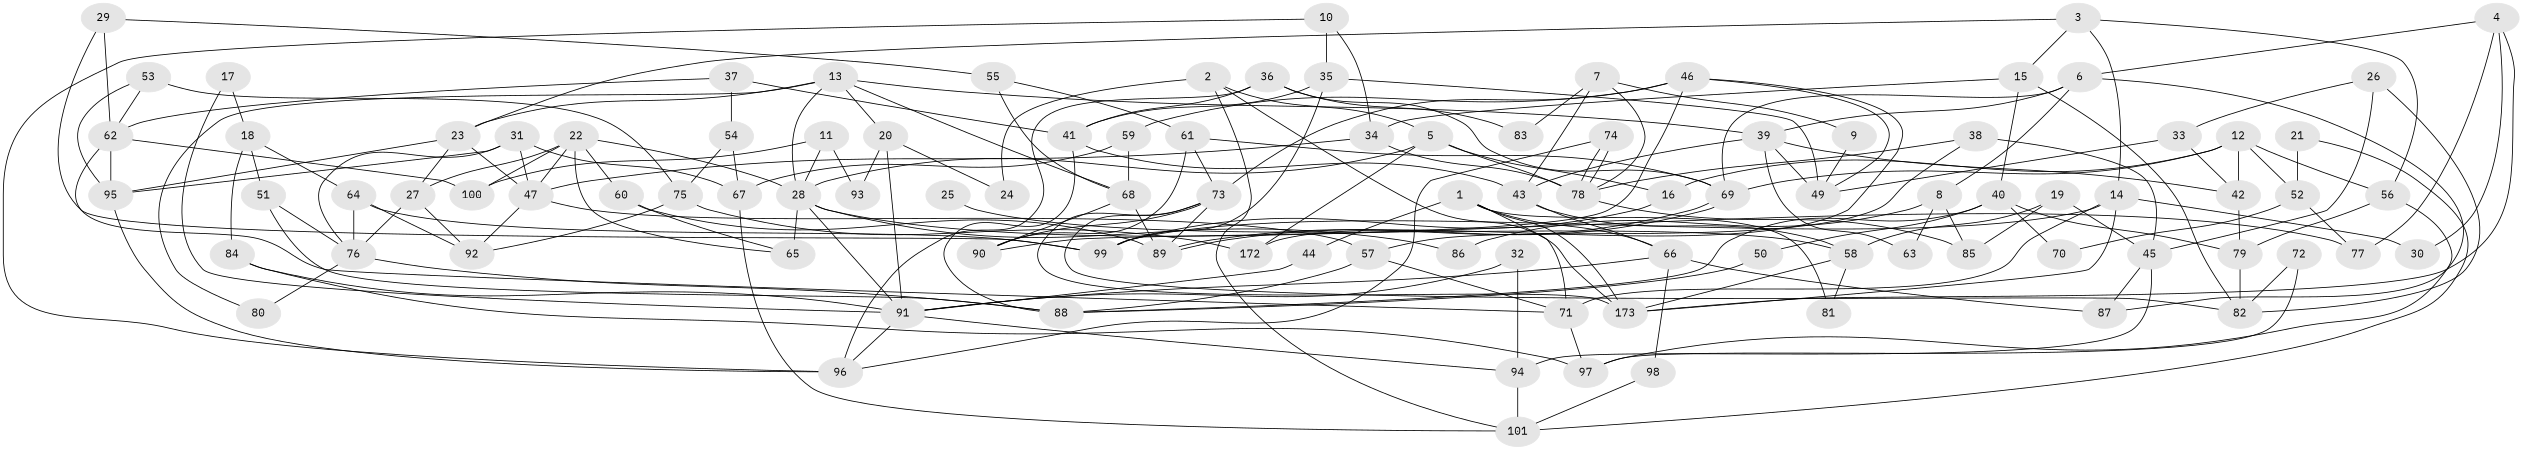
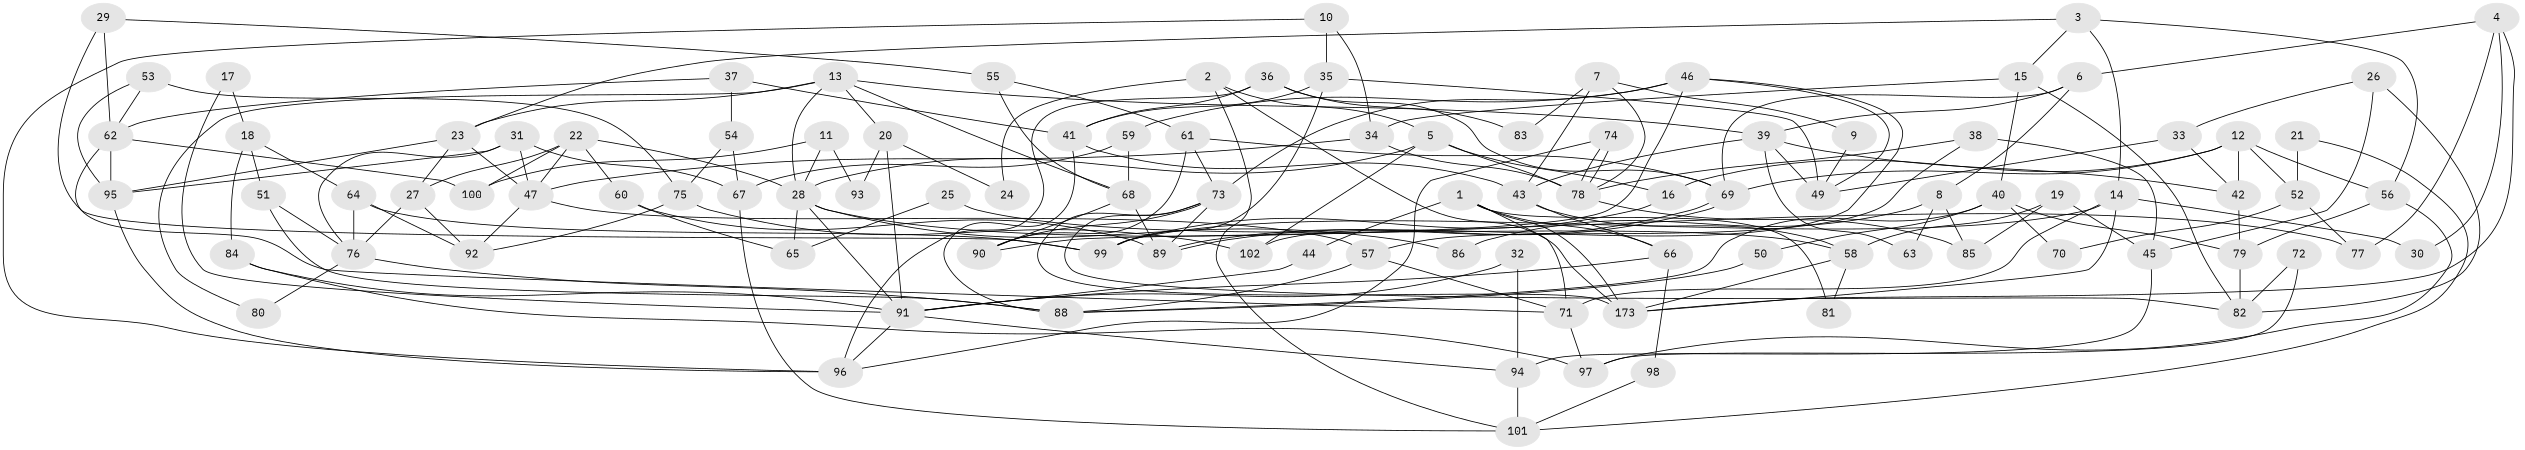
(602, 217) -> (870, 224)
(1250, 254) -> (1250, 254)
(2105, 314) -> none
